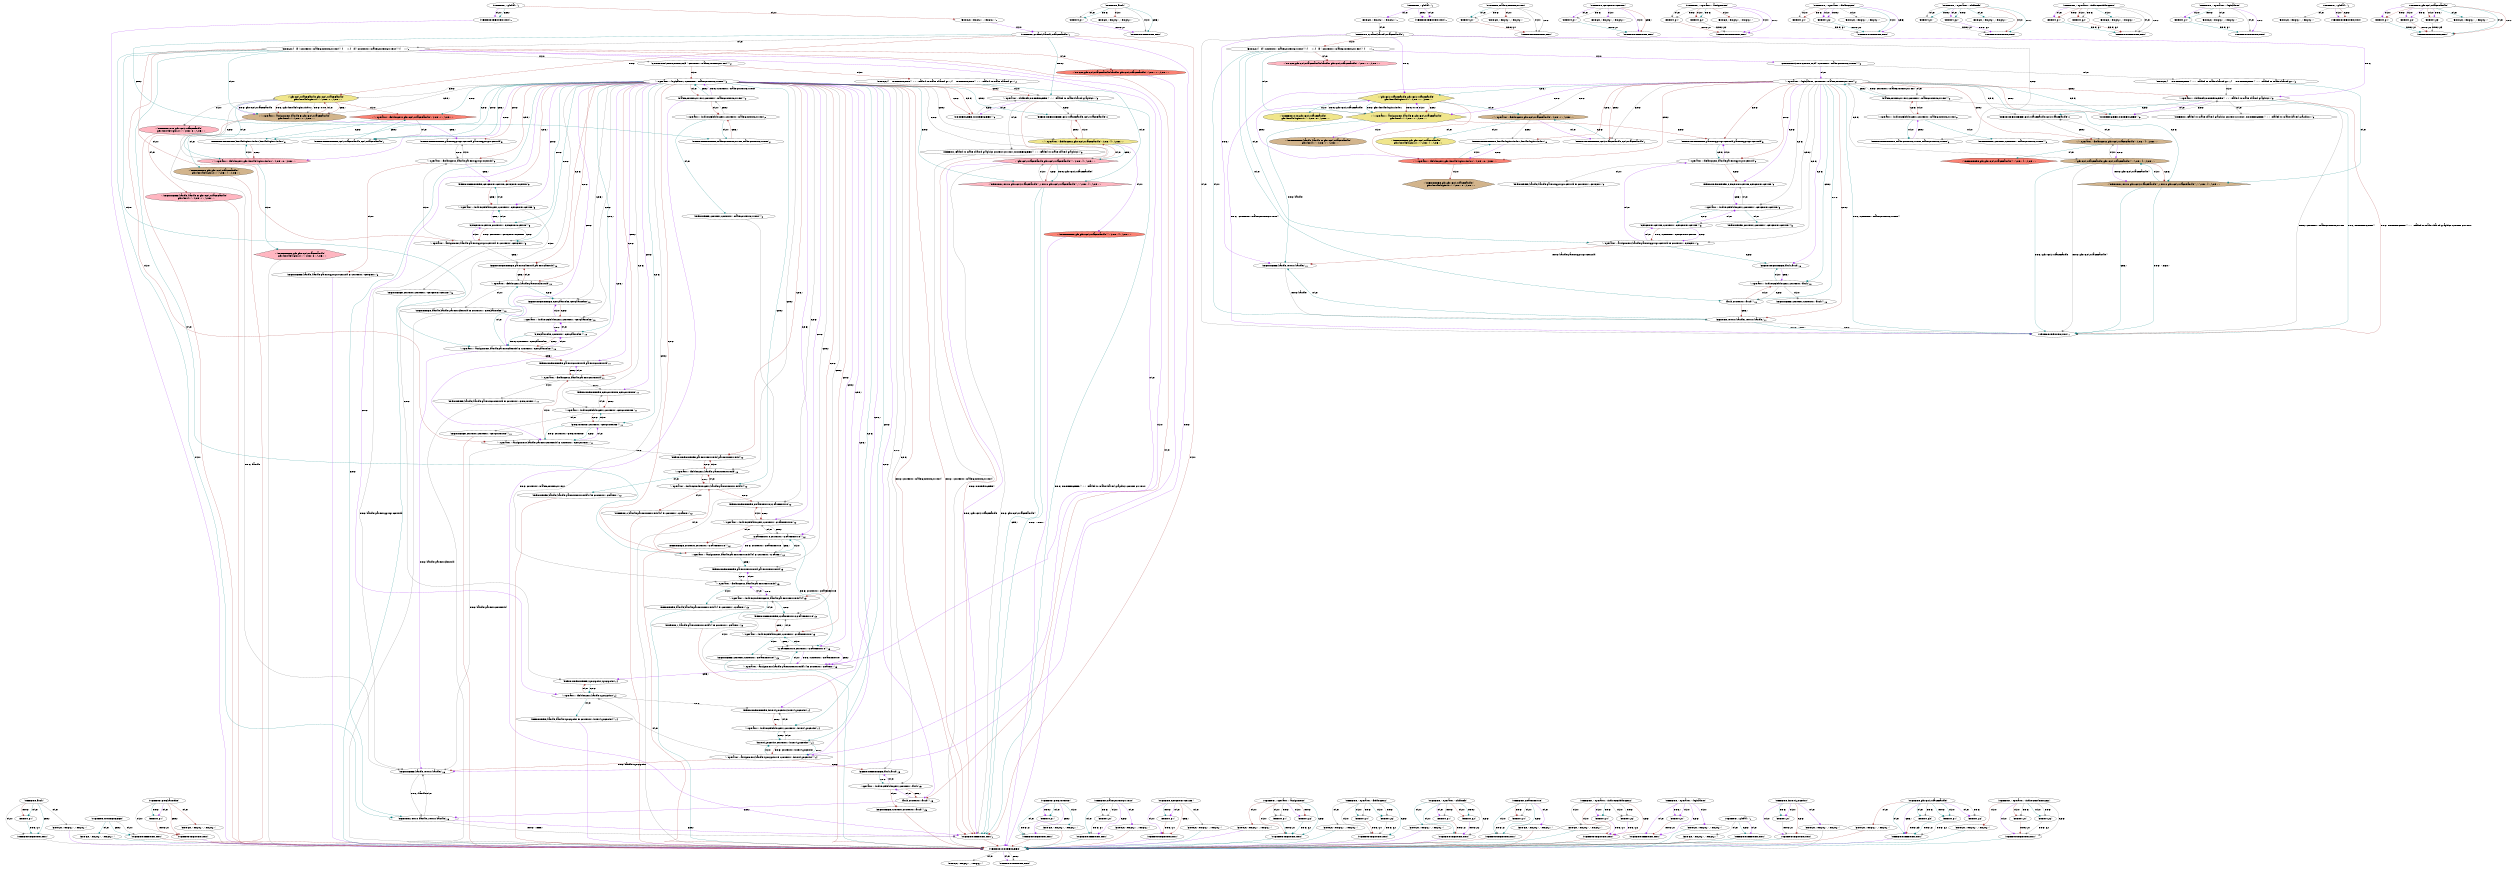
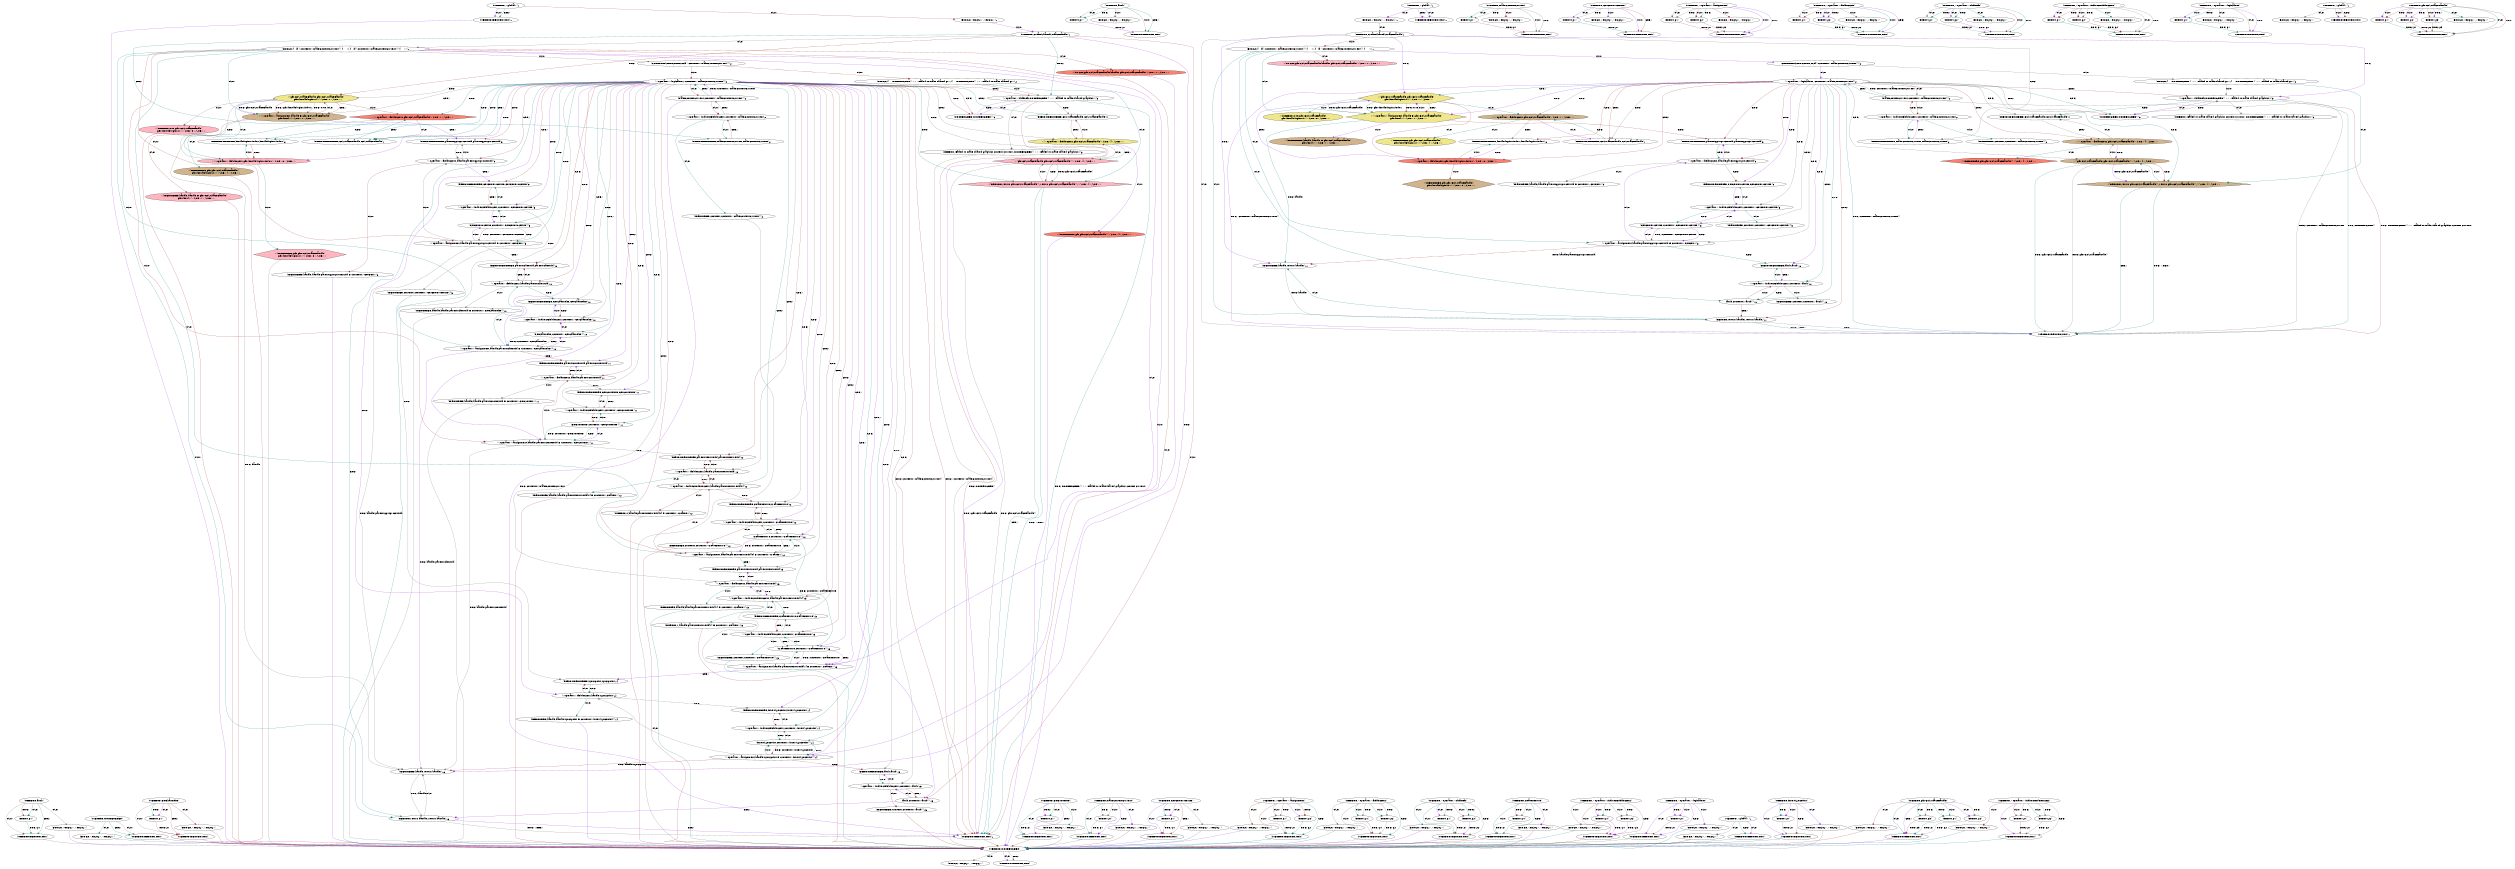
(554, 326) -> none
(481, 434) -> none
